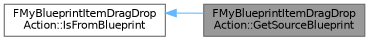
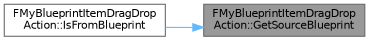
(190, 13) -> (179, 27)
